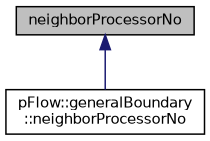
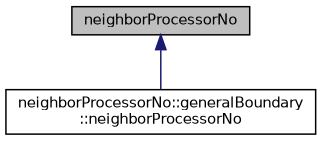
(105, 112) -> (161, 112)
